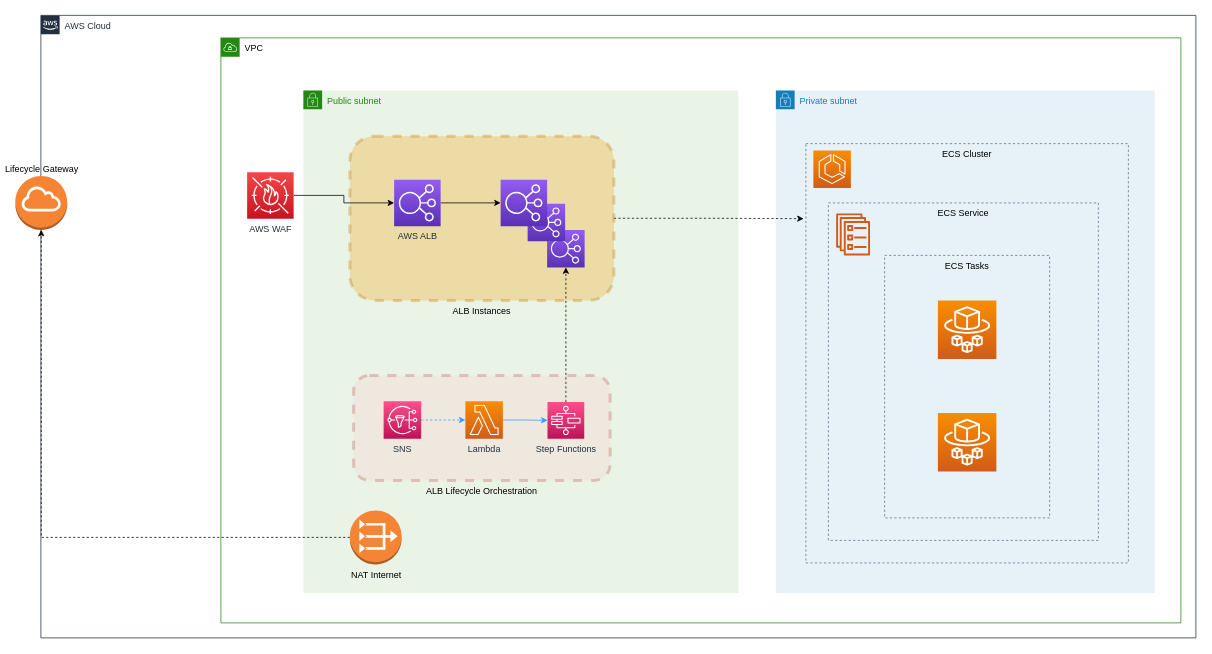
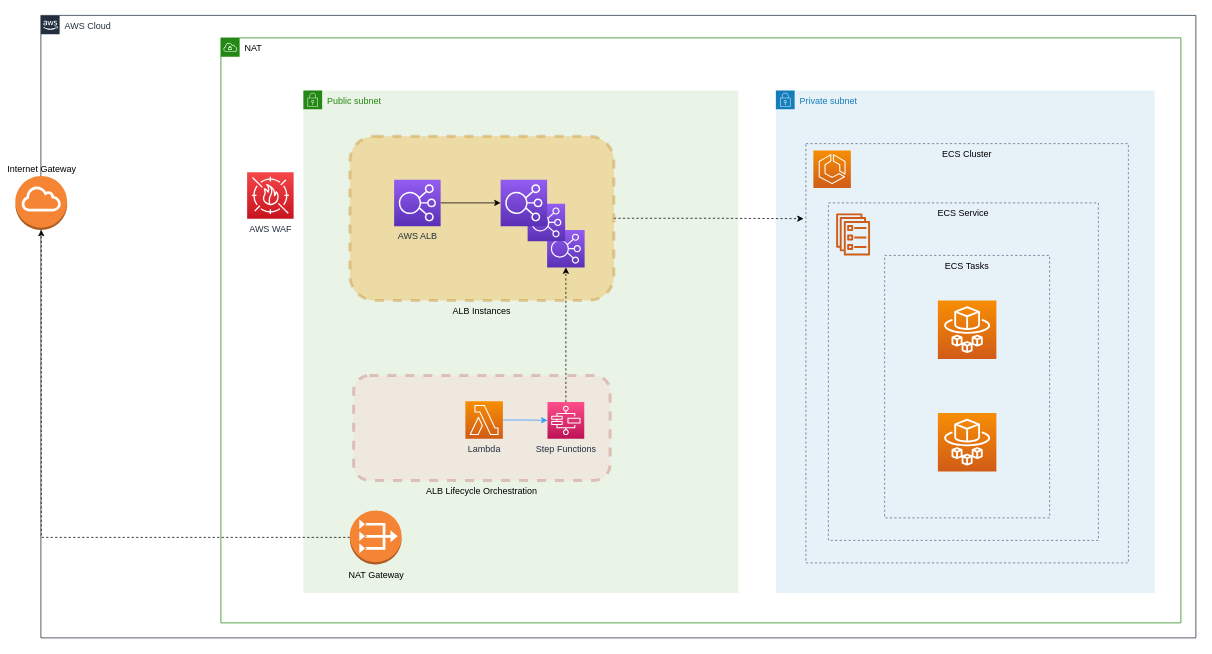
(252, 49) -> (252, 49)
(42, 168) -> (42, 168)
(323, 195) -> none
(402, 420) -> none
(459, 420) -> none
(377, 575) -> (377, 575)
